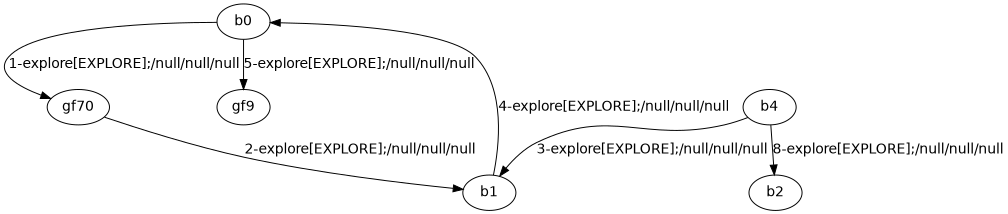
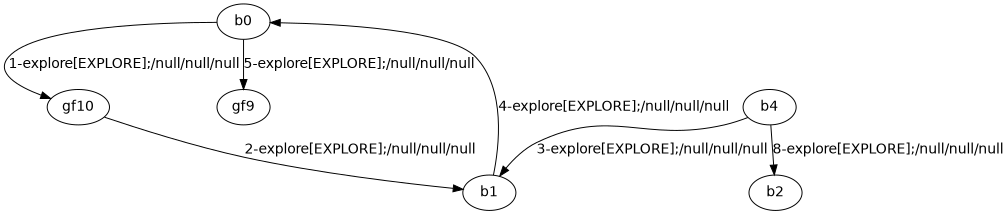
(78, 107) -> (78, 107)
